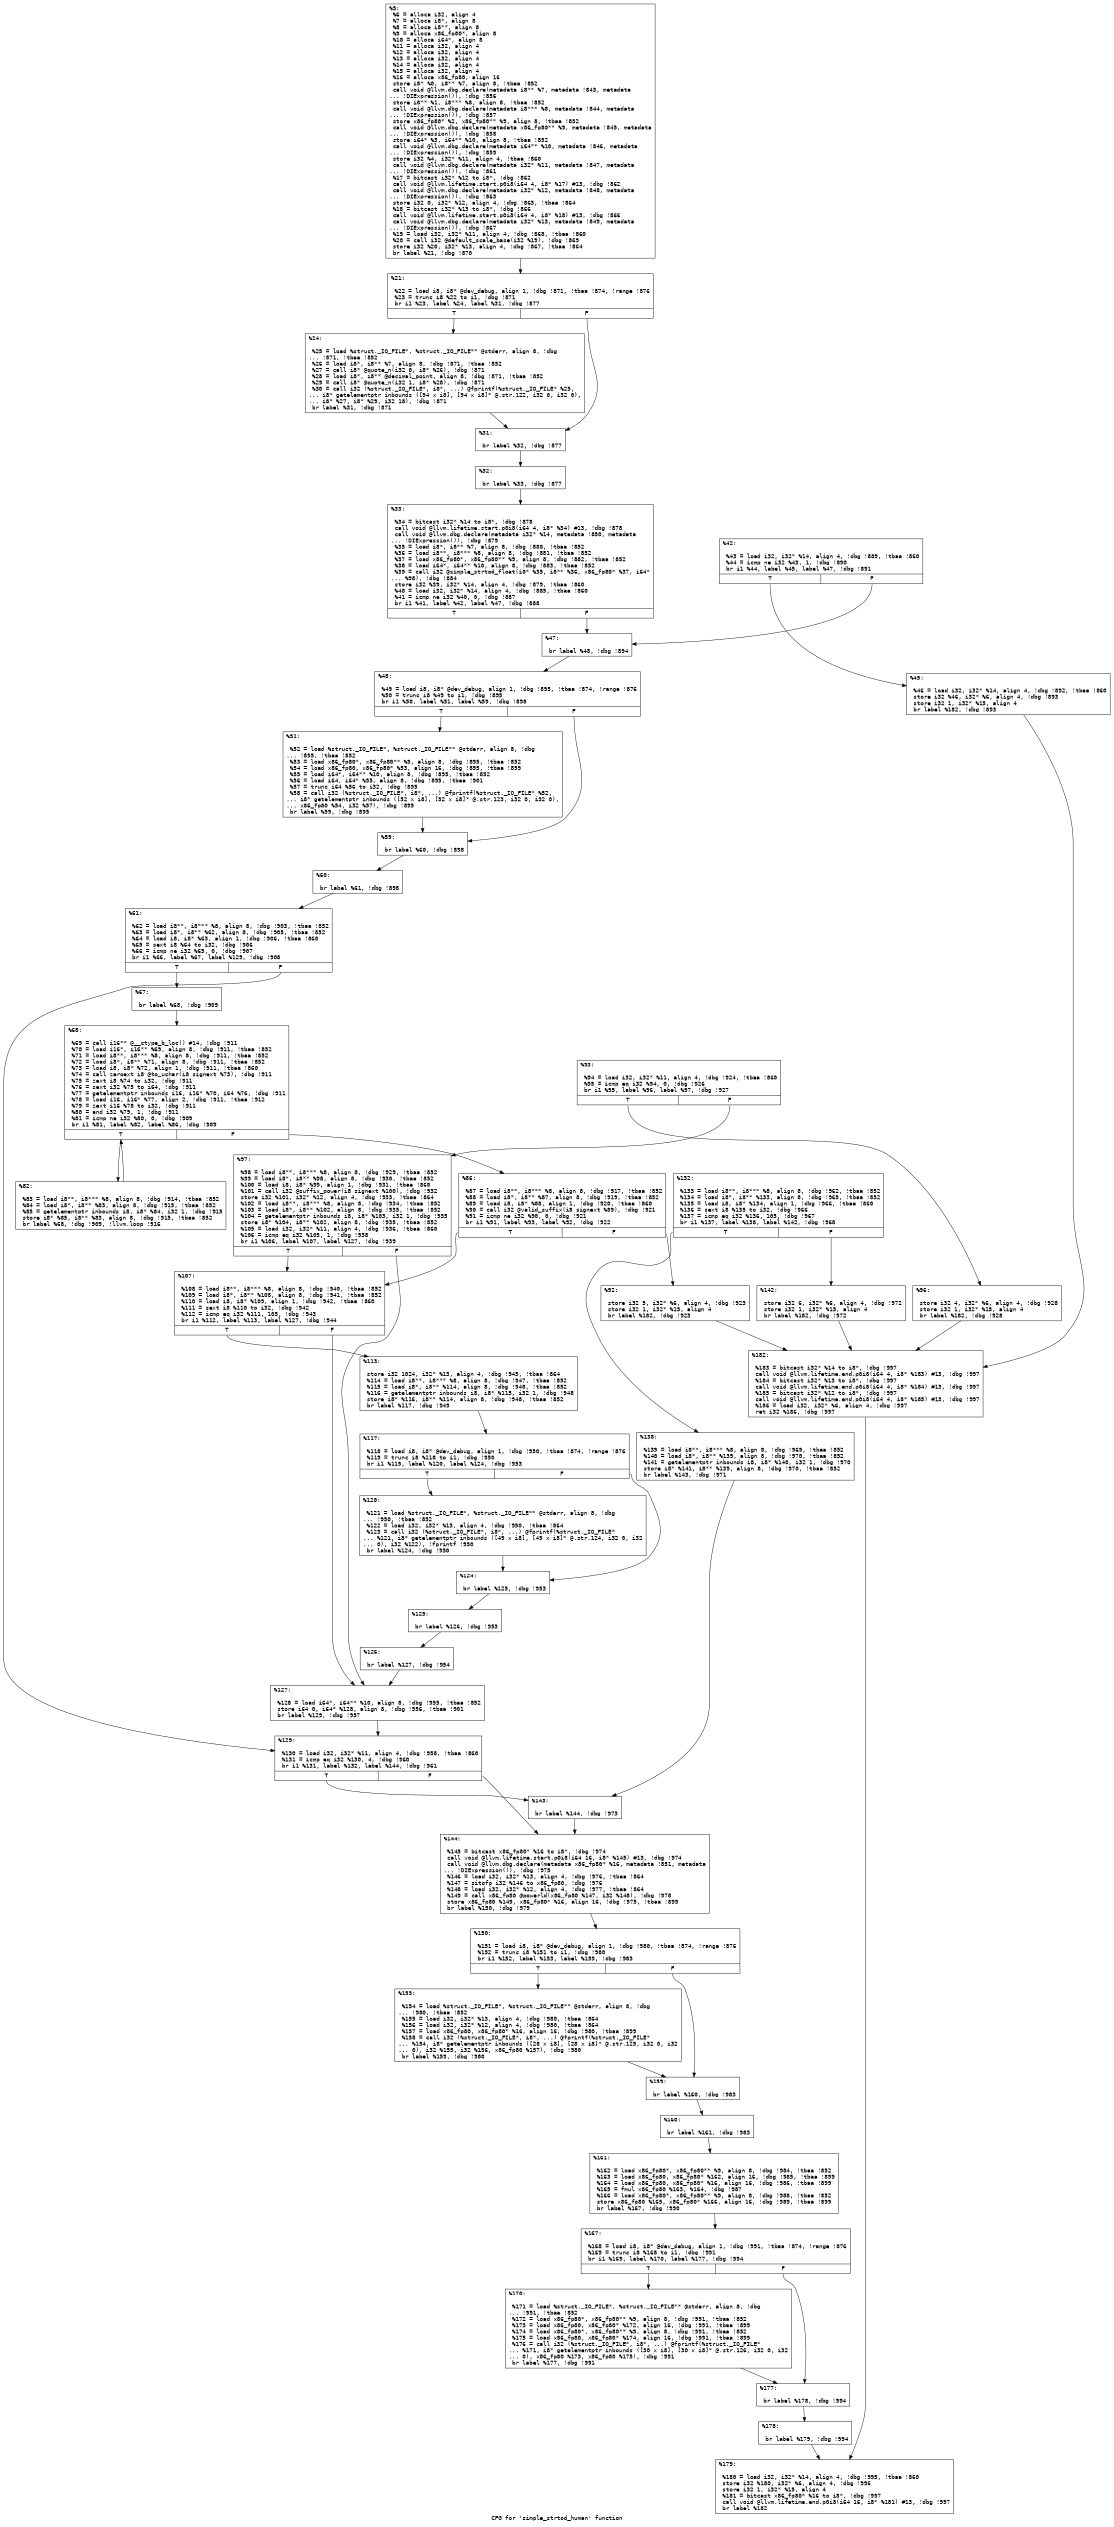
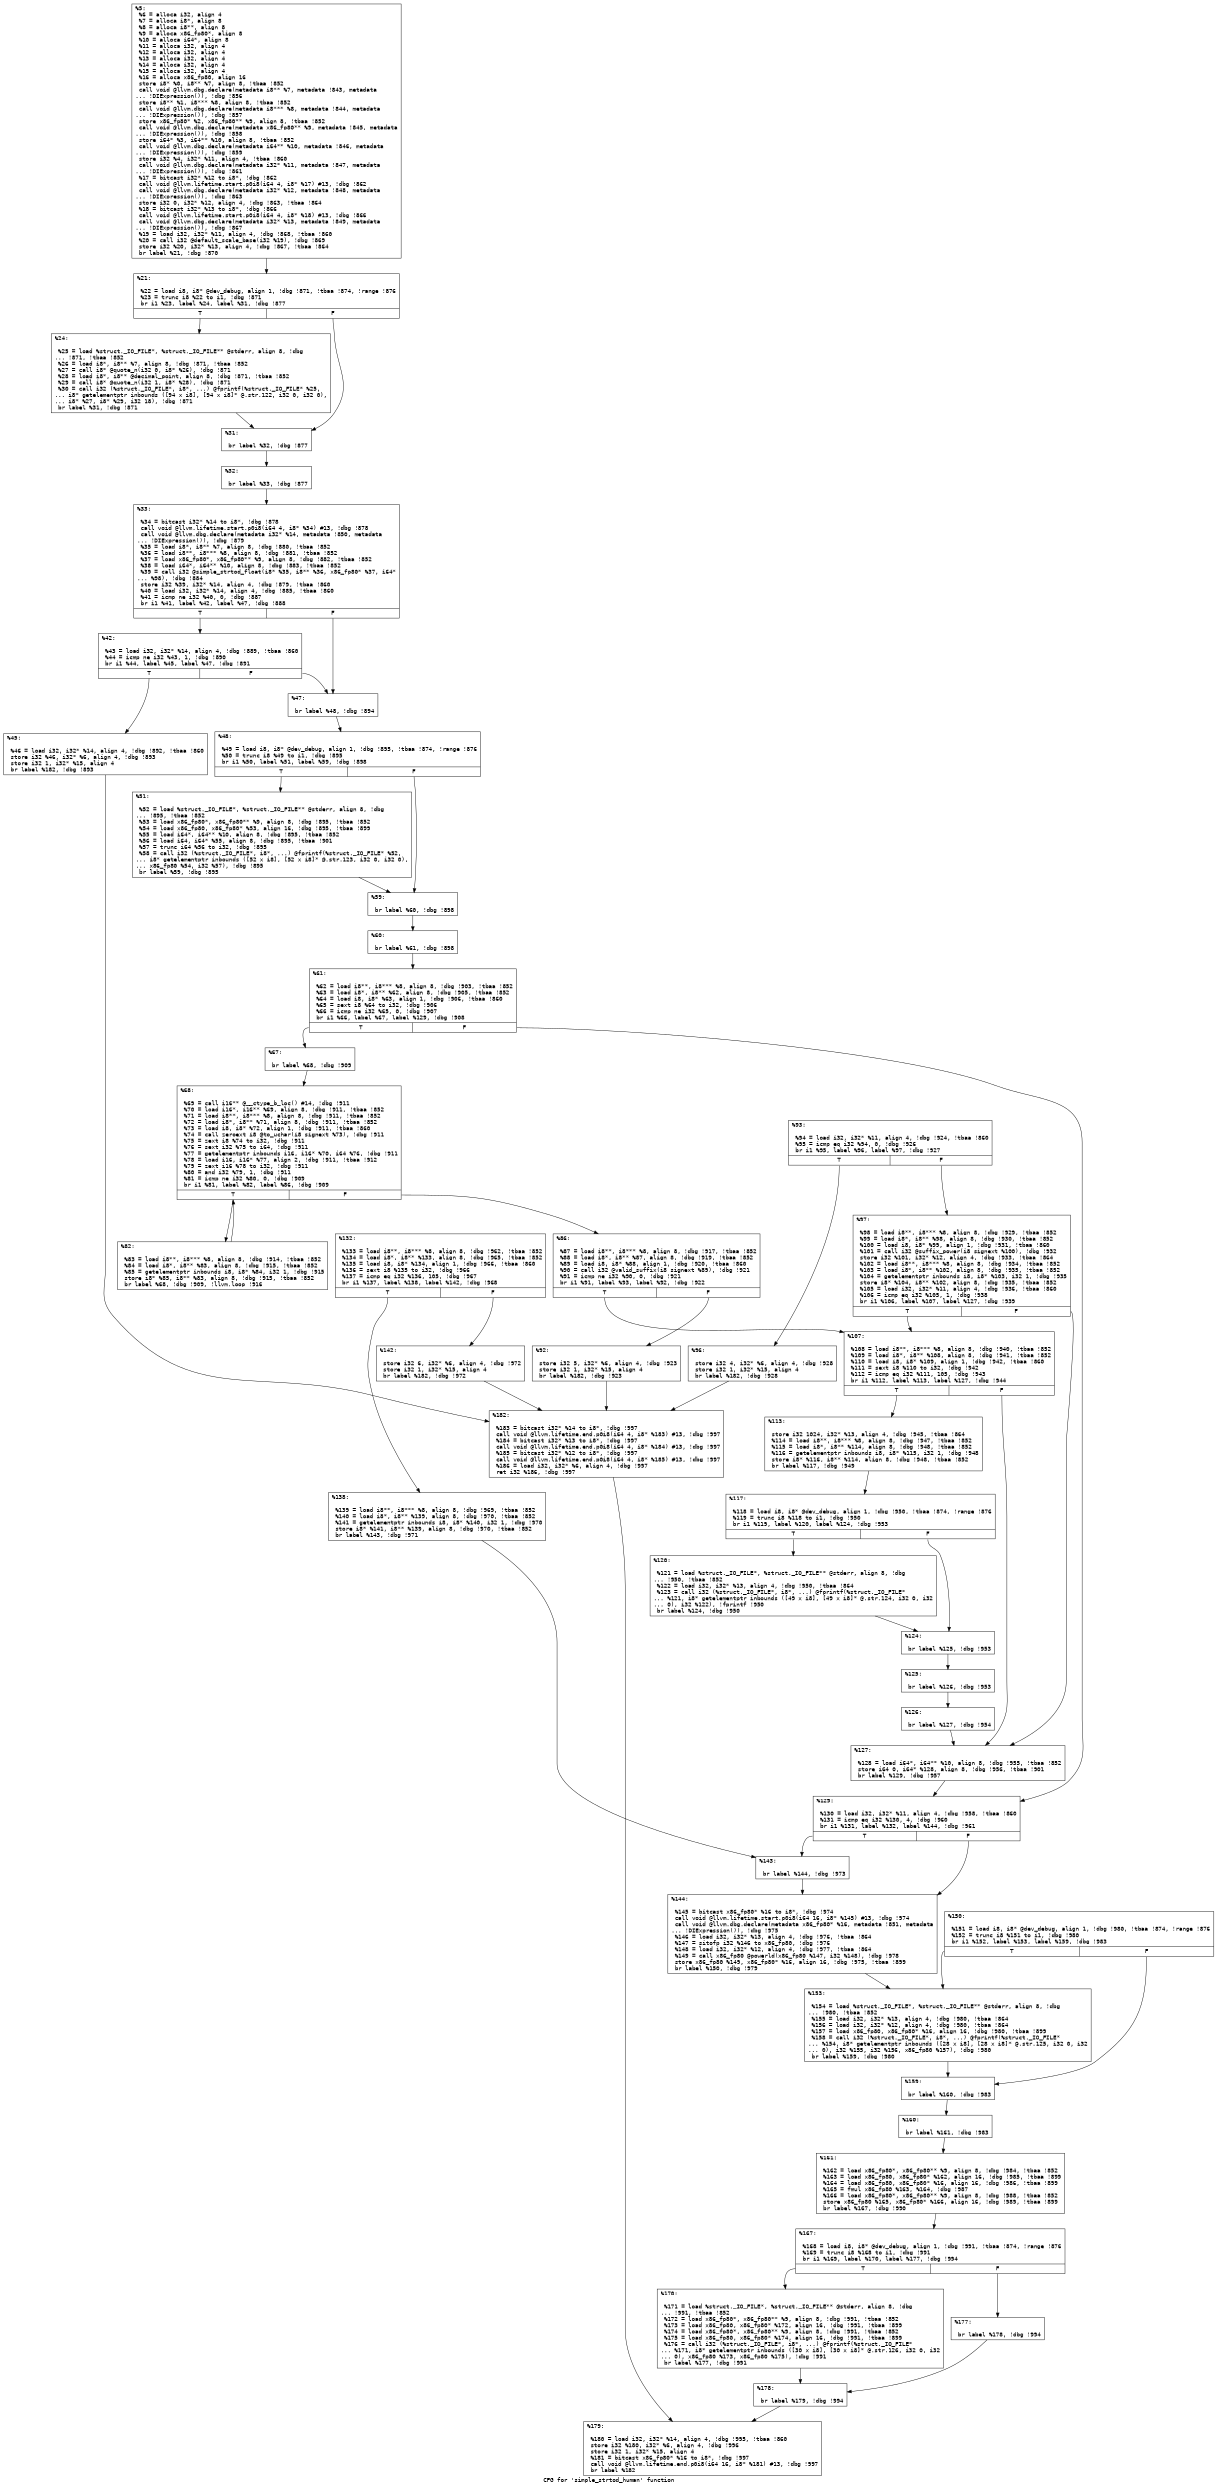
none -> (200, 624)
(593, 1919) -> (876, 1980)
(757, 2375) -> (800, 2374)
